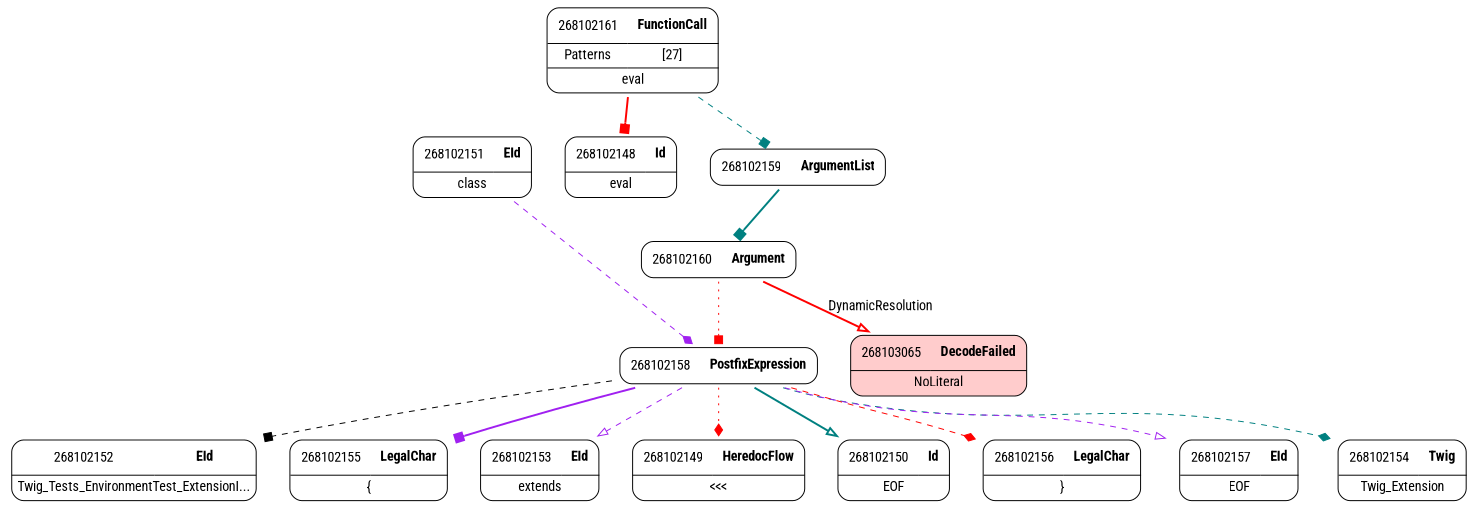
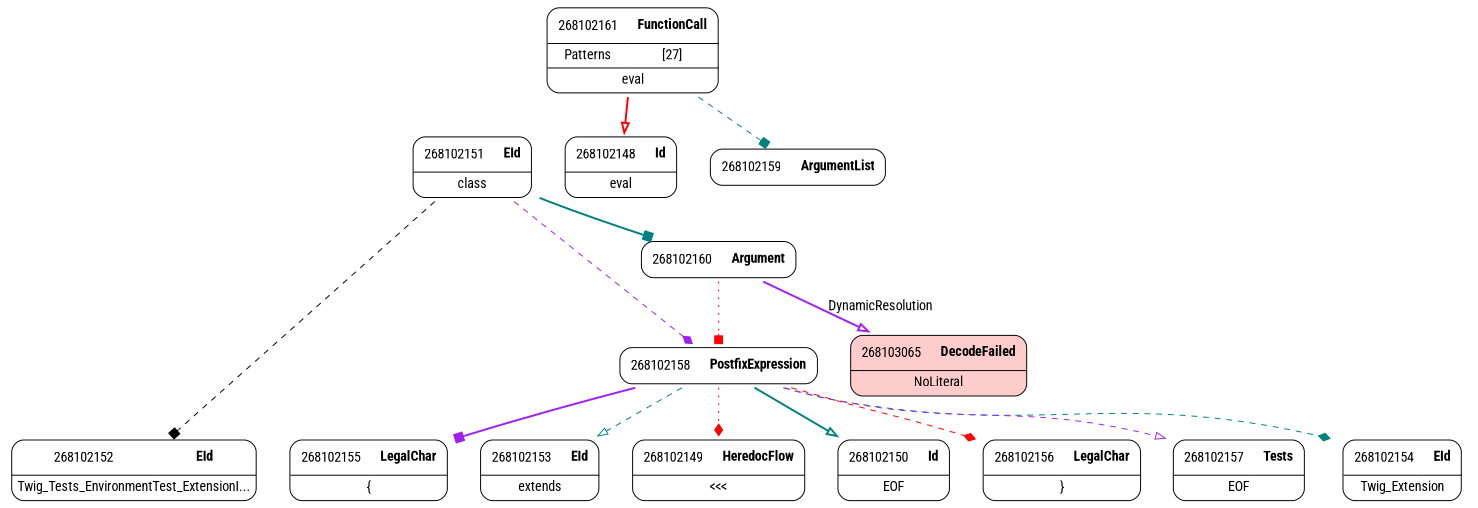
(627, 110) -> (627, 110)
(761, 210) -> (591, 217)
(811, 304) -> (811, 304)
(443, 406) -> (307, 315)
(644, 409) -> (644, 409)
(1279, 457) -> (1278, 457)
(1442, 457) -> (1442, 457)
